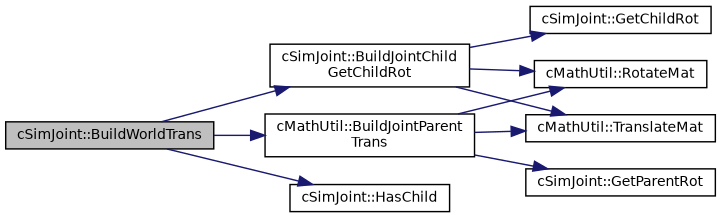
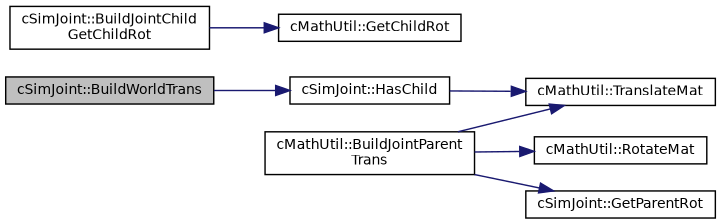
(621, 20) -> (370, 28)
(495, 70) -> none
(492, 96) -> (480, 91)
(218, 106) -> none
(232, 135) -> none
